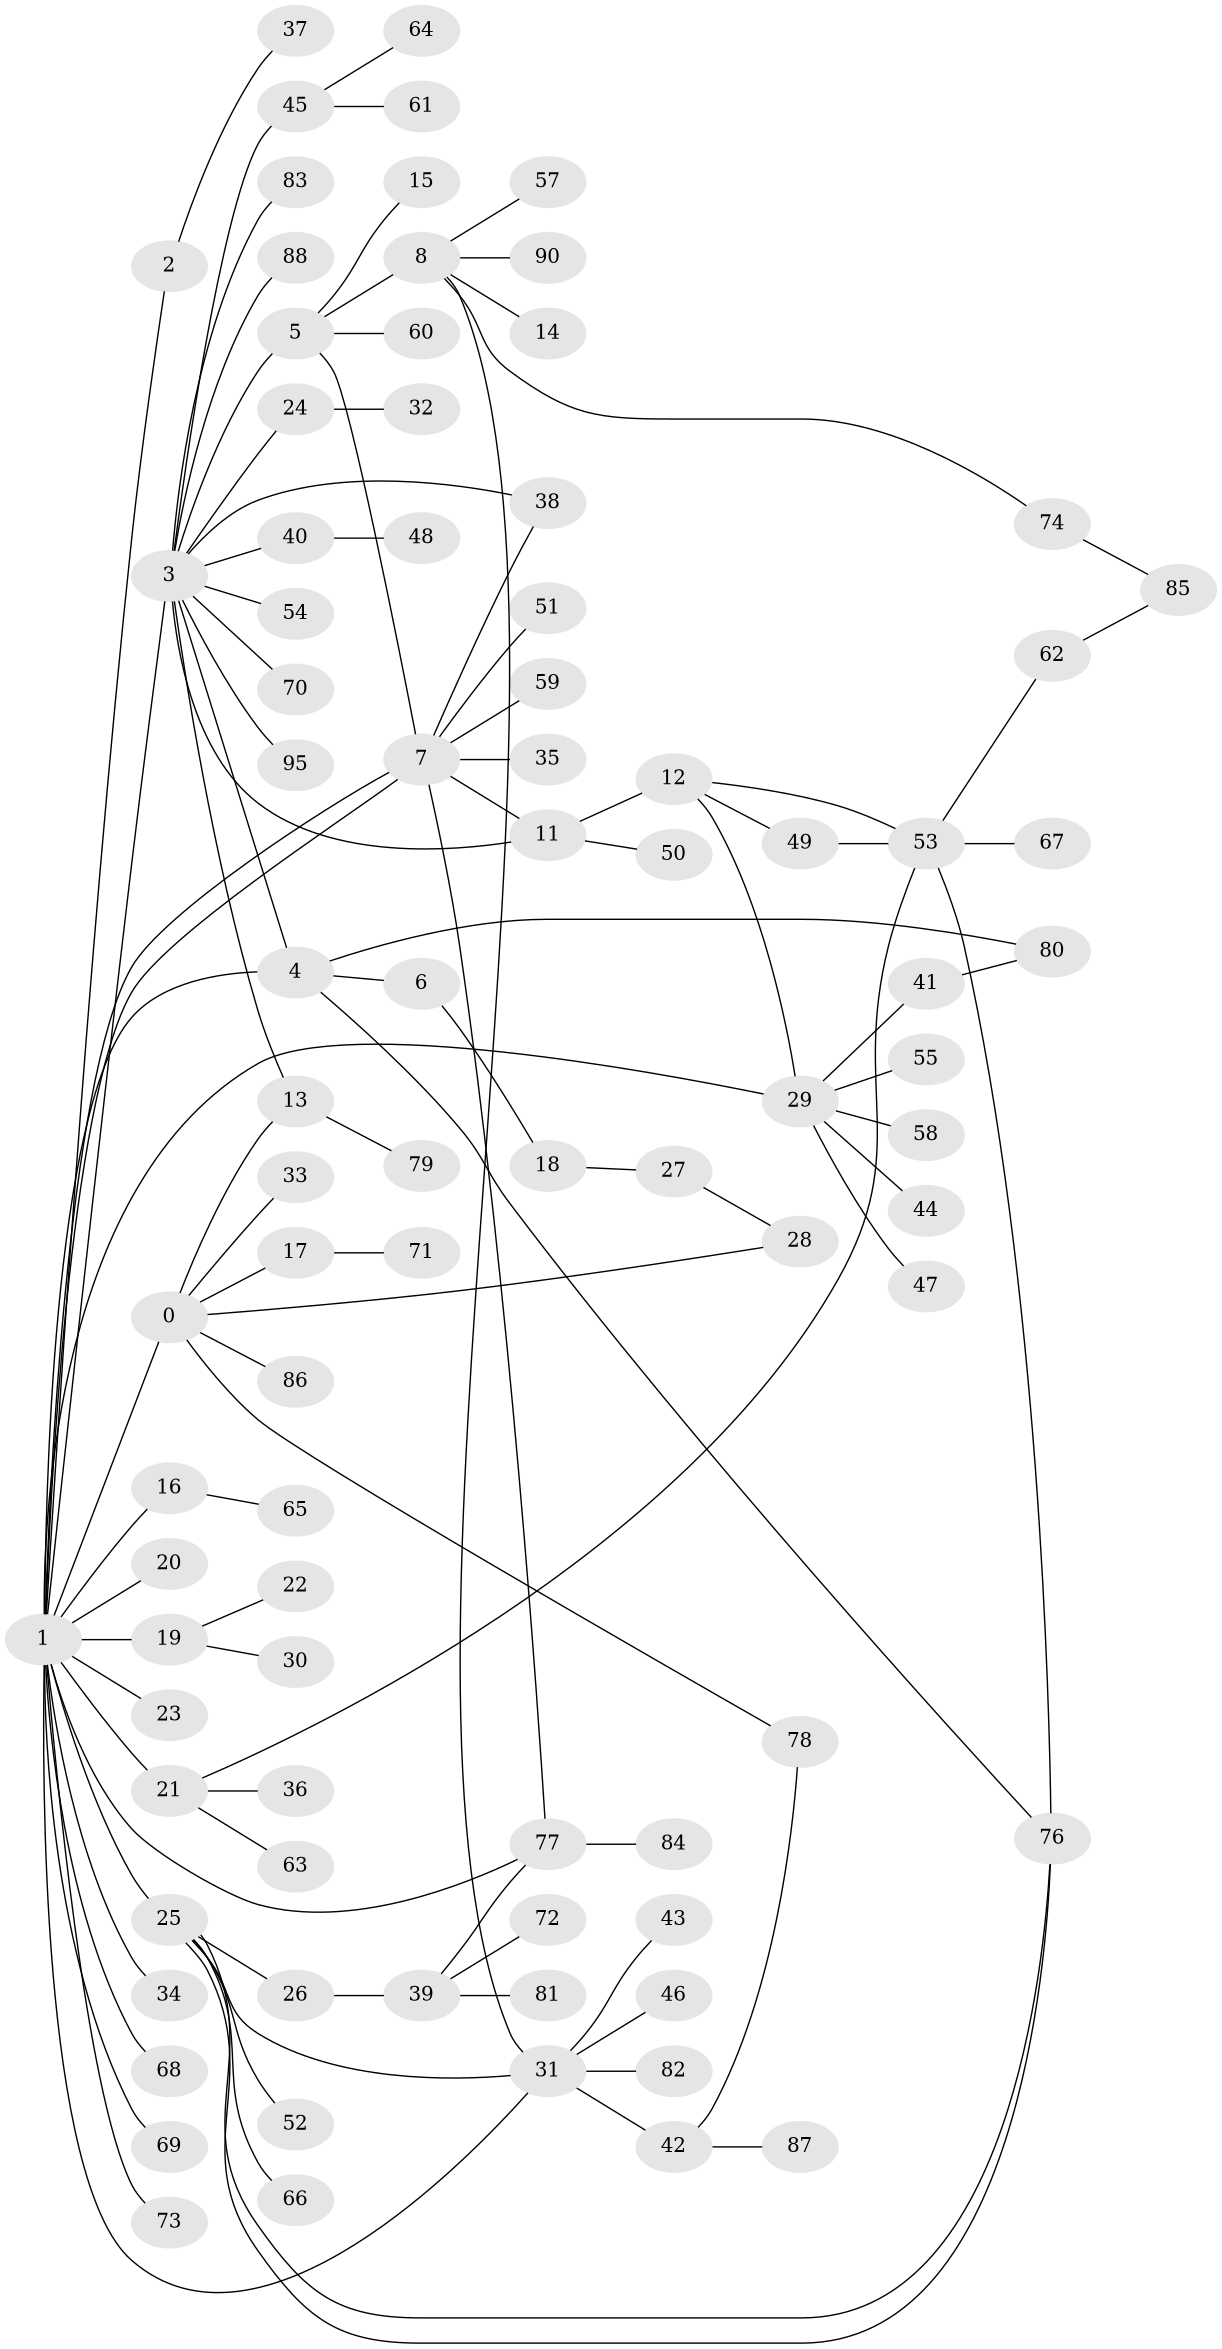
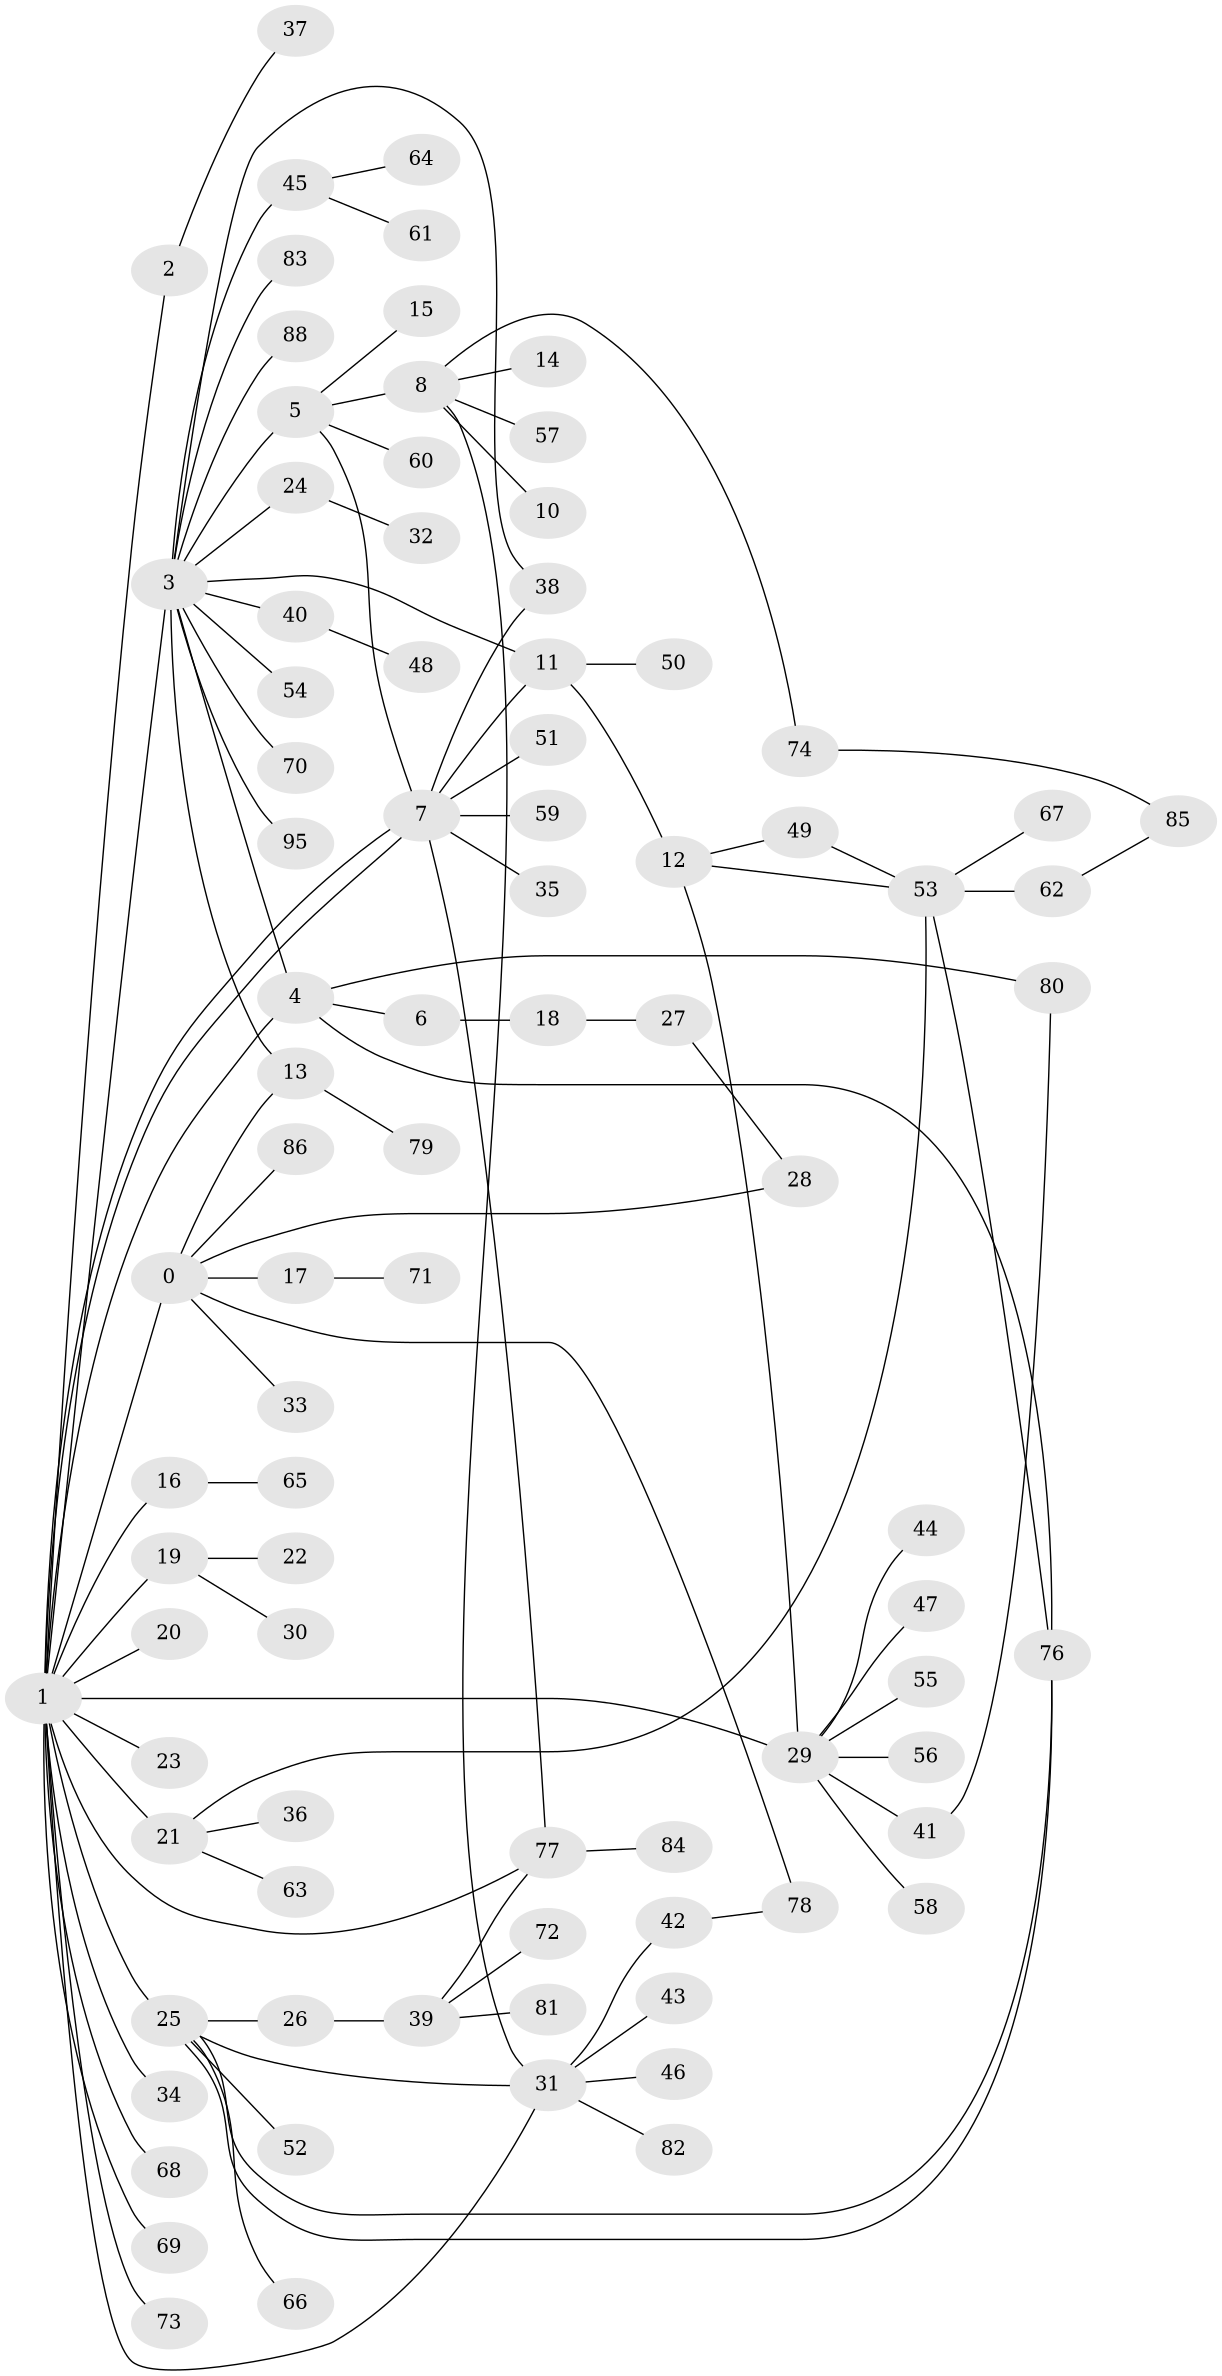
(548, 258) -> (548, 513)
none -> (926, 1757)
(800, 2147) -> none
